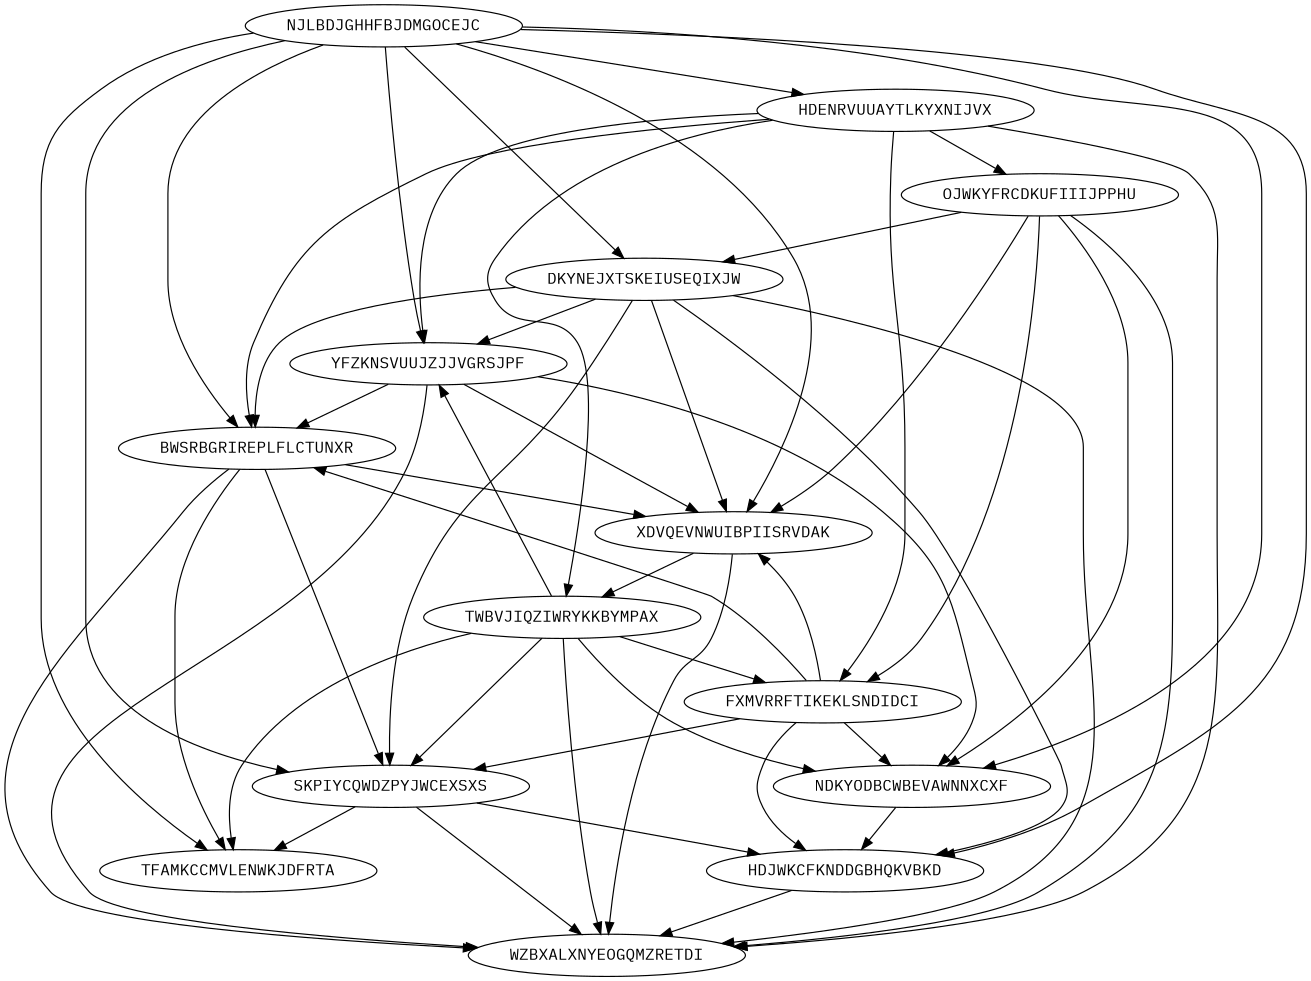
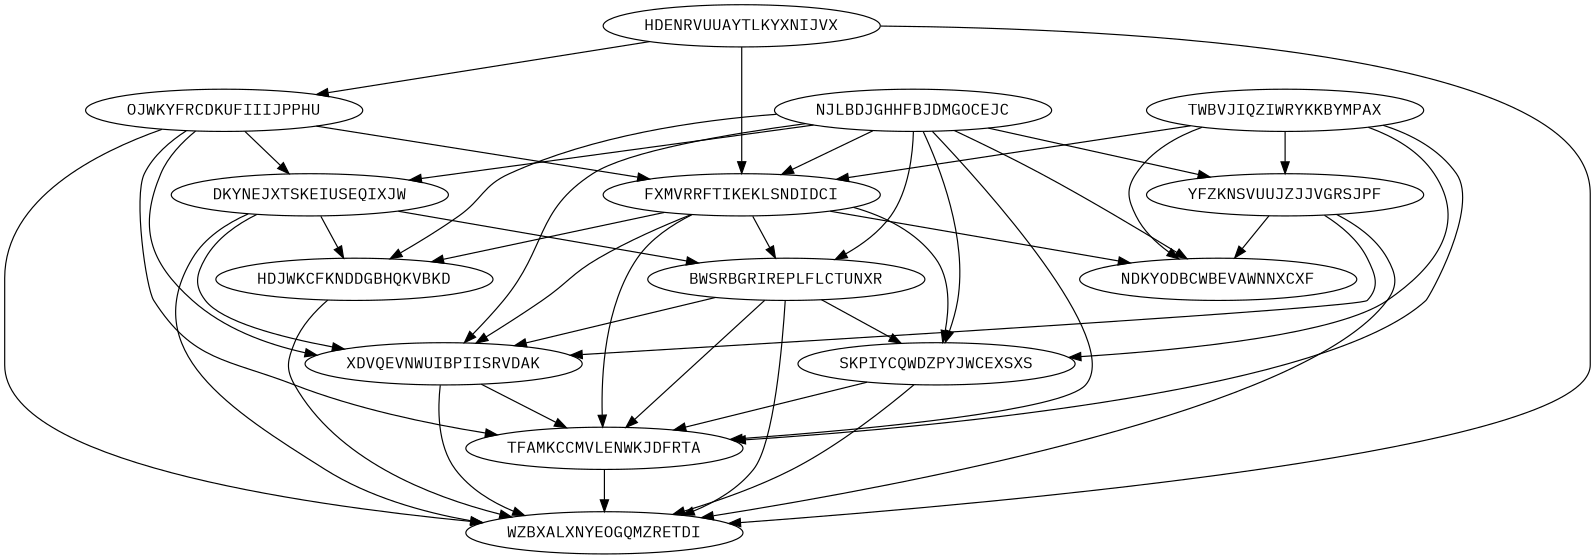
(634, 67) -> (833, 150)
(557, 135) -> none
(438, 169) -> none
(488, 273) -> none
none -> (617, 300)
(550, 316) -> none
(348, 404) -> none
(467, 506) -> none
(1128, 513) -> (219, 358)
(657, 571) -> (519, 403)
(575, 781) -> (604, 485)
(882, 824) -> none
(612, 828) -> none
